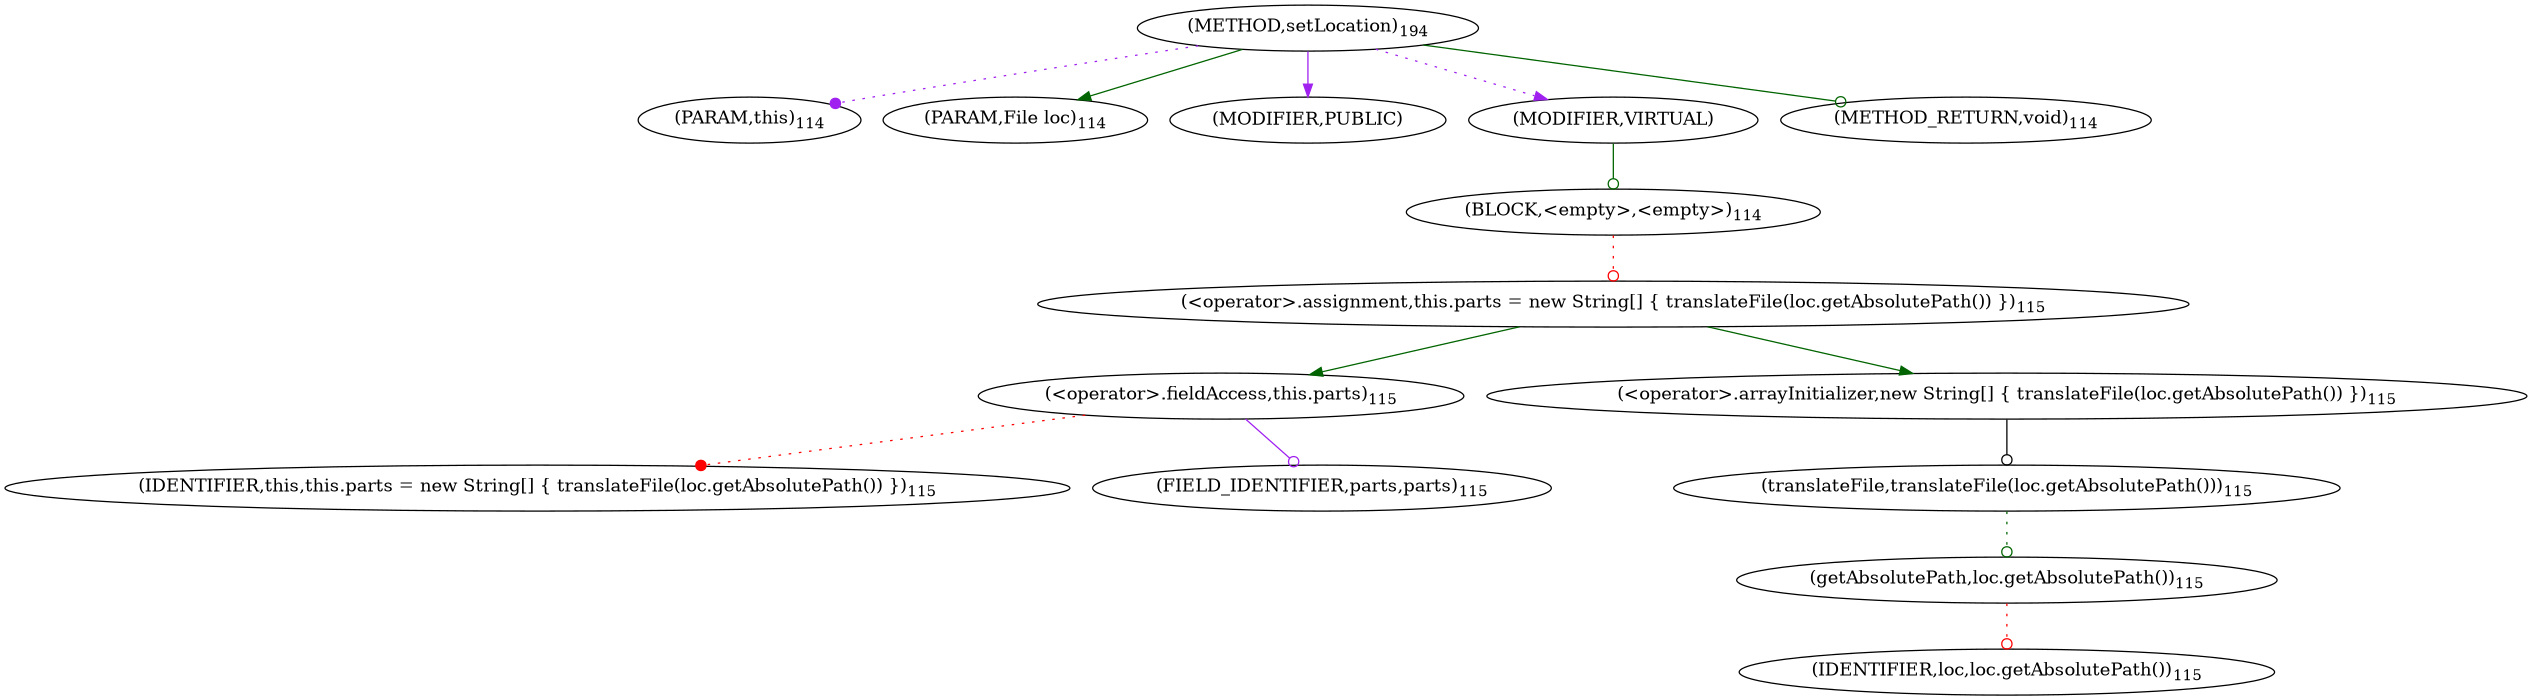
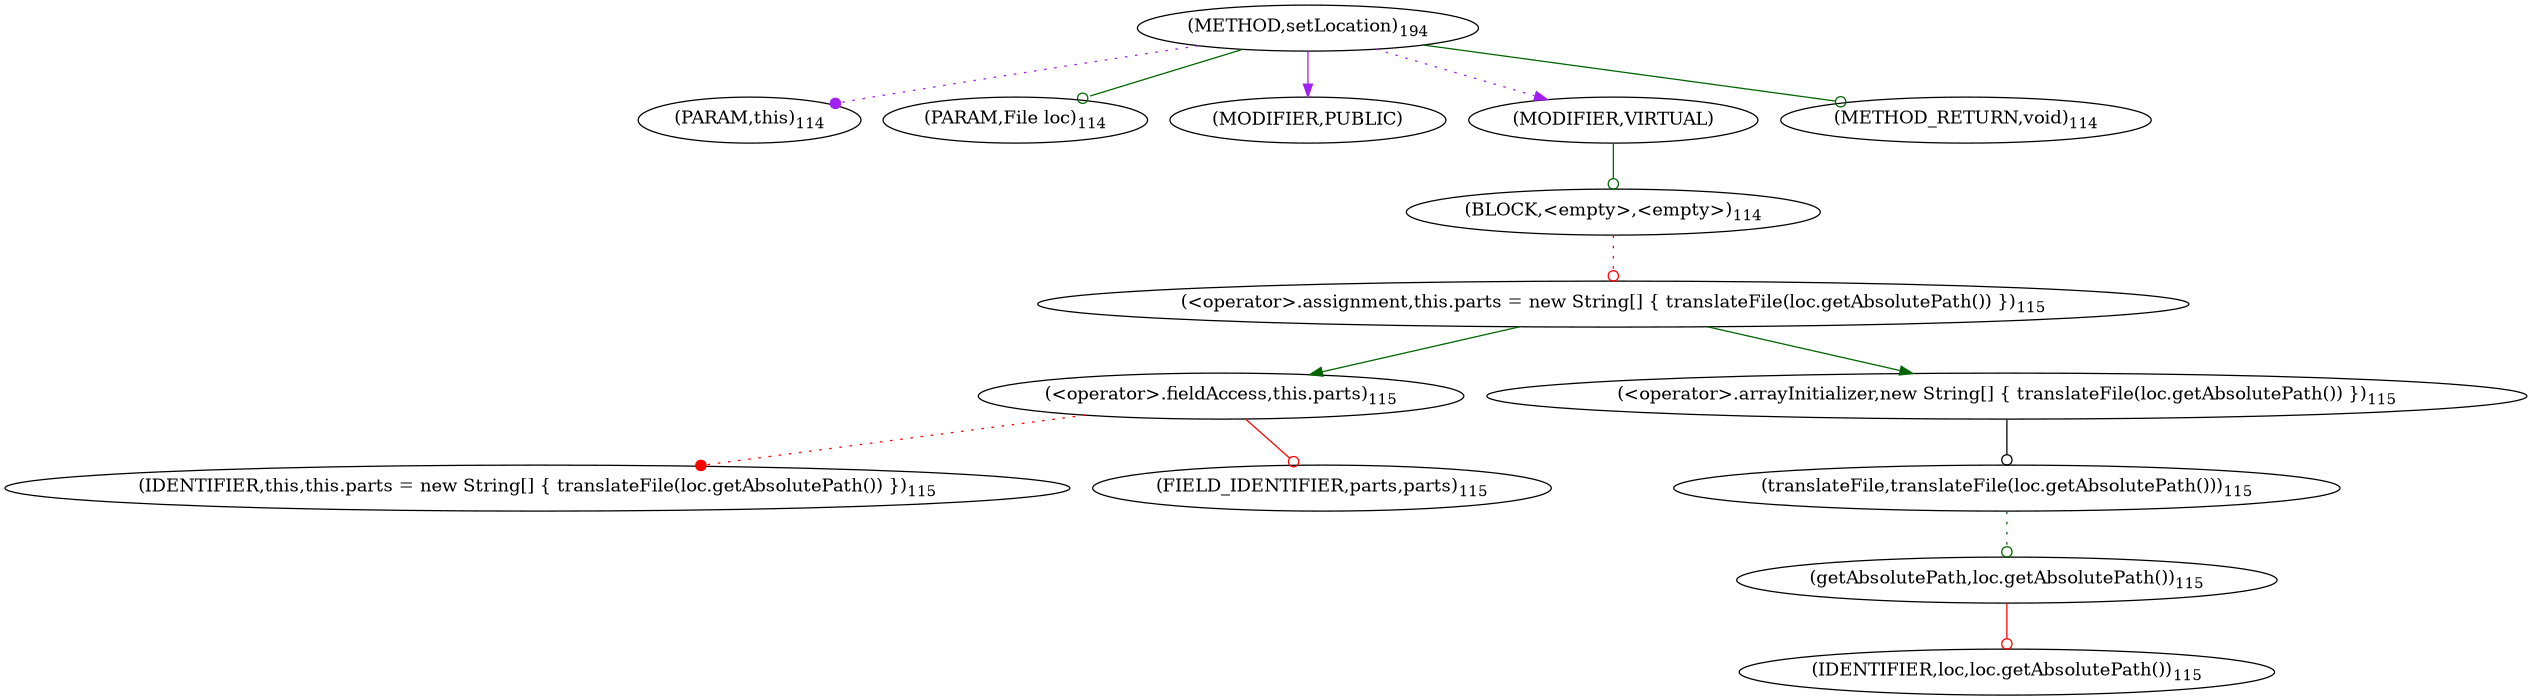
(1166, 73) -> (1166, 73)
(1268, 439) -> (1268, 439)
(2007, 621) -> (2007, 621)
